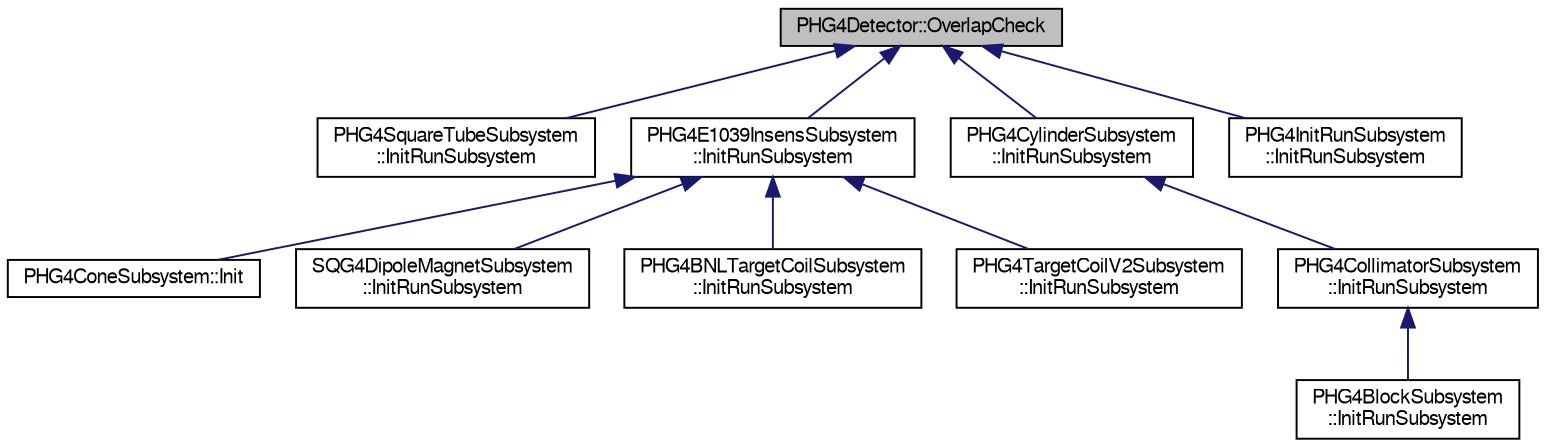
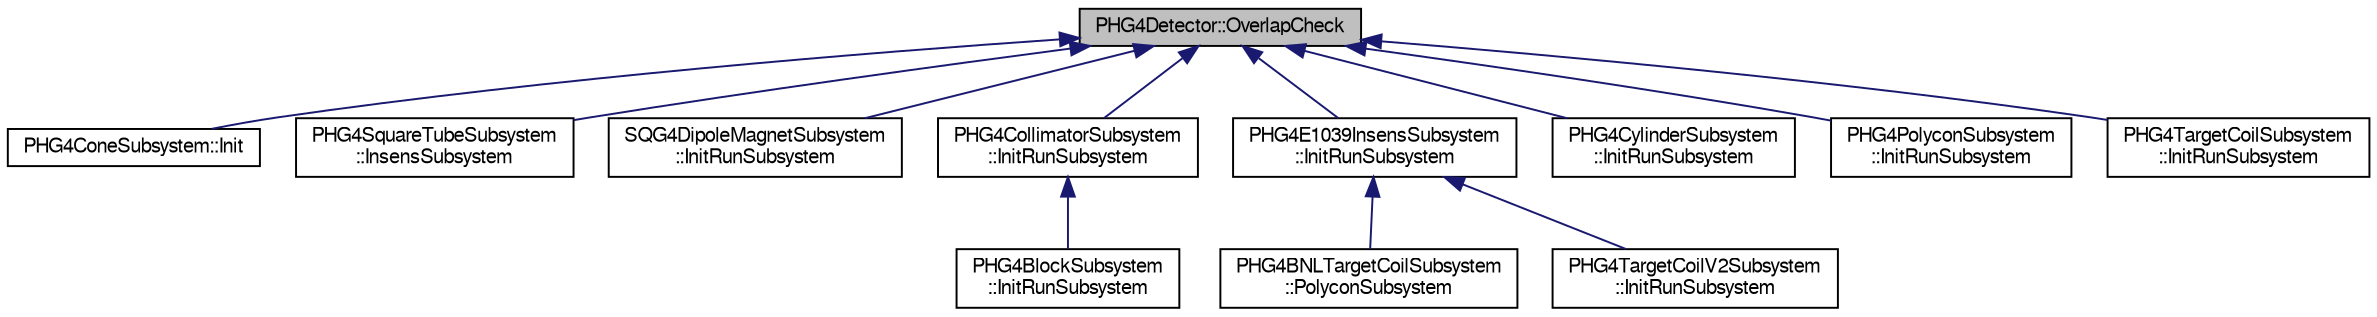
(456, 148) -> (435, 148)
(1345, 148) -> (1951, 148)
none -> (2238, 148)
(598, 217) -> (1000, 85)
(1249, 217) -> (1143, 88)
(416, 220) -> (635, 75)
(773, 278) -> (1369, 278)
